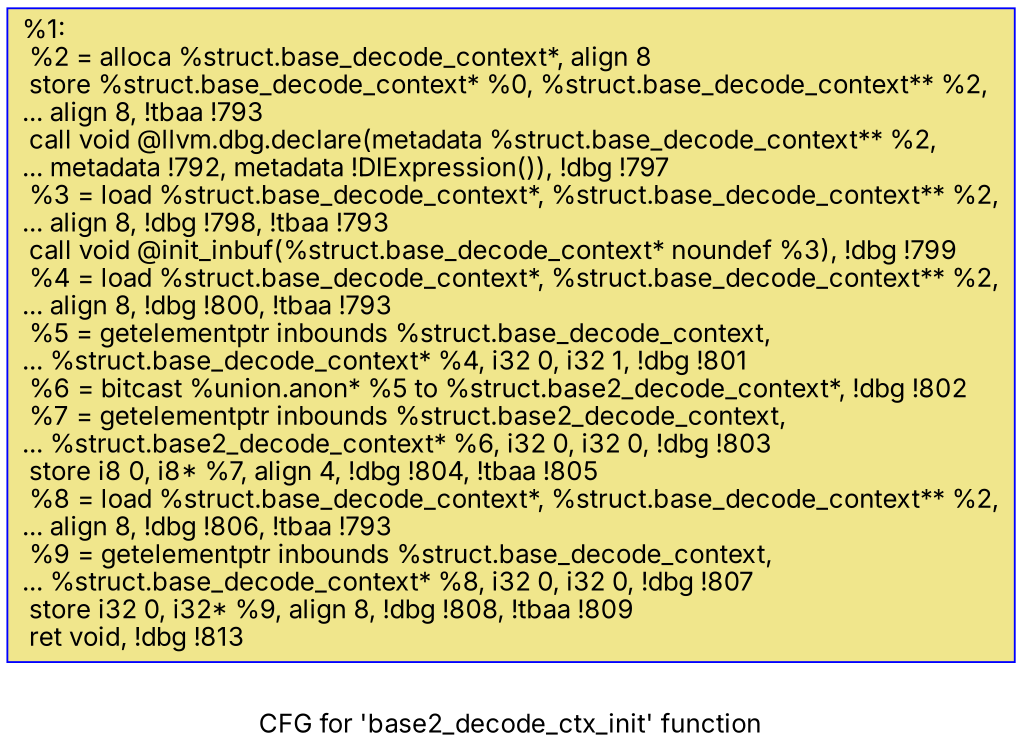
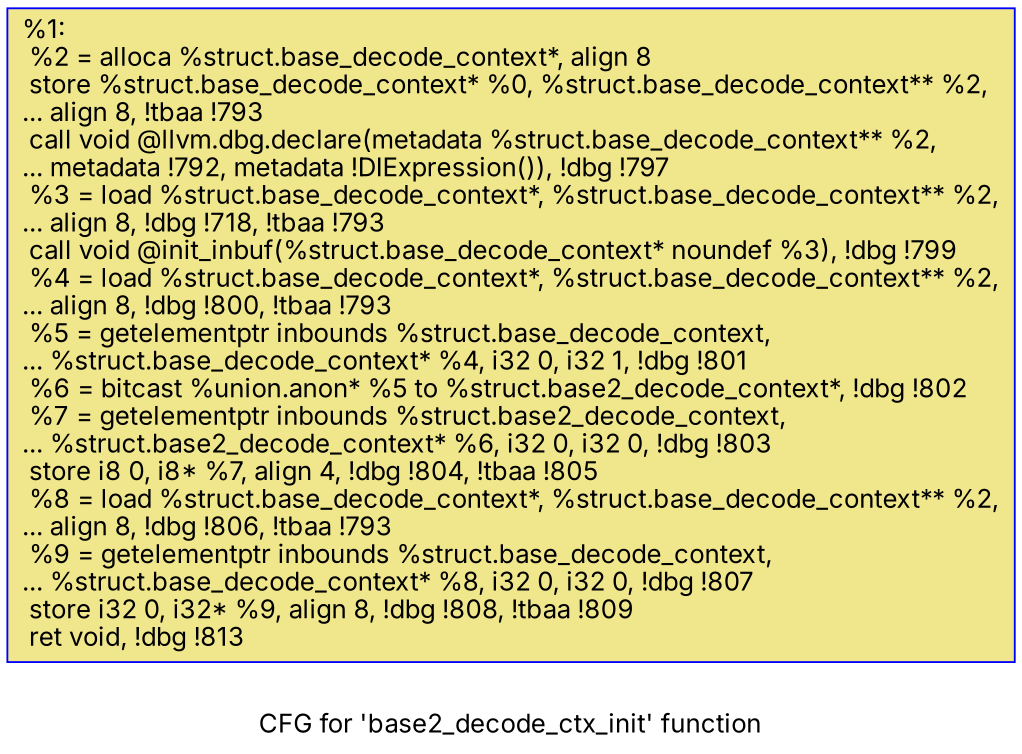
(206, 224) -> (204, 224)
